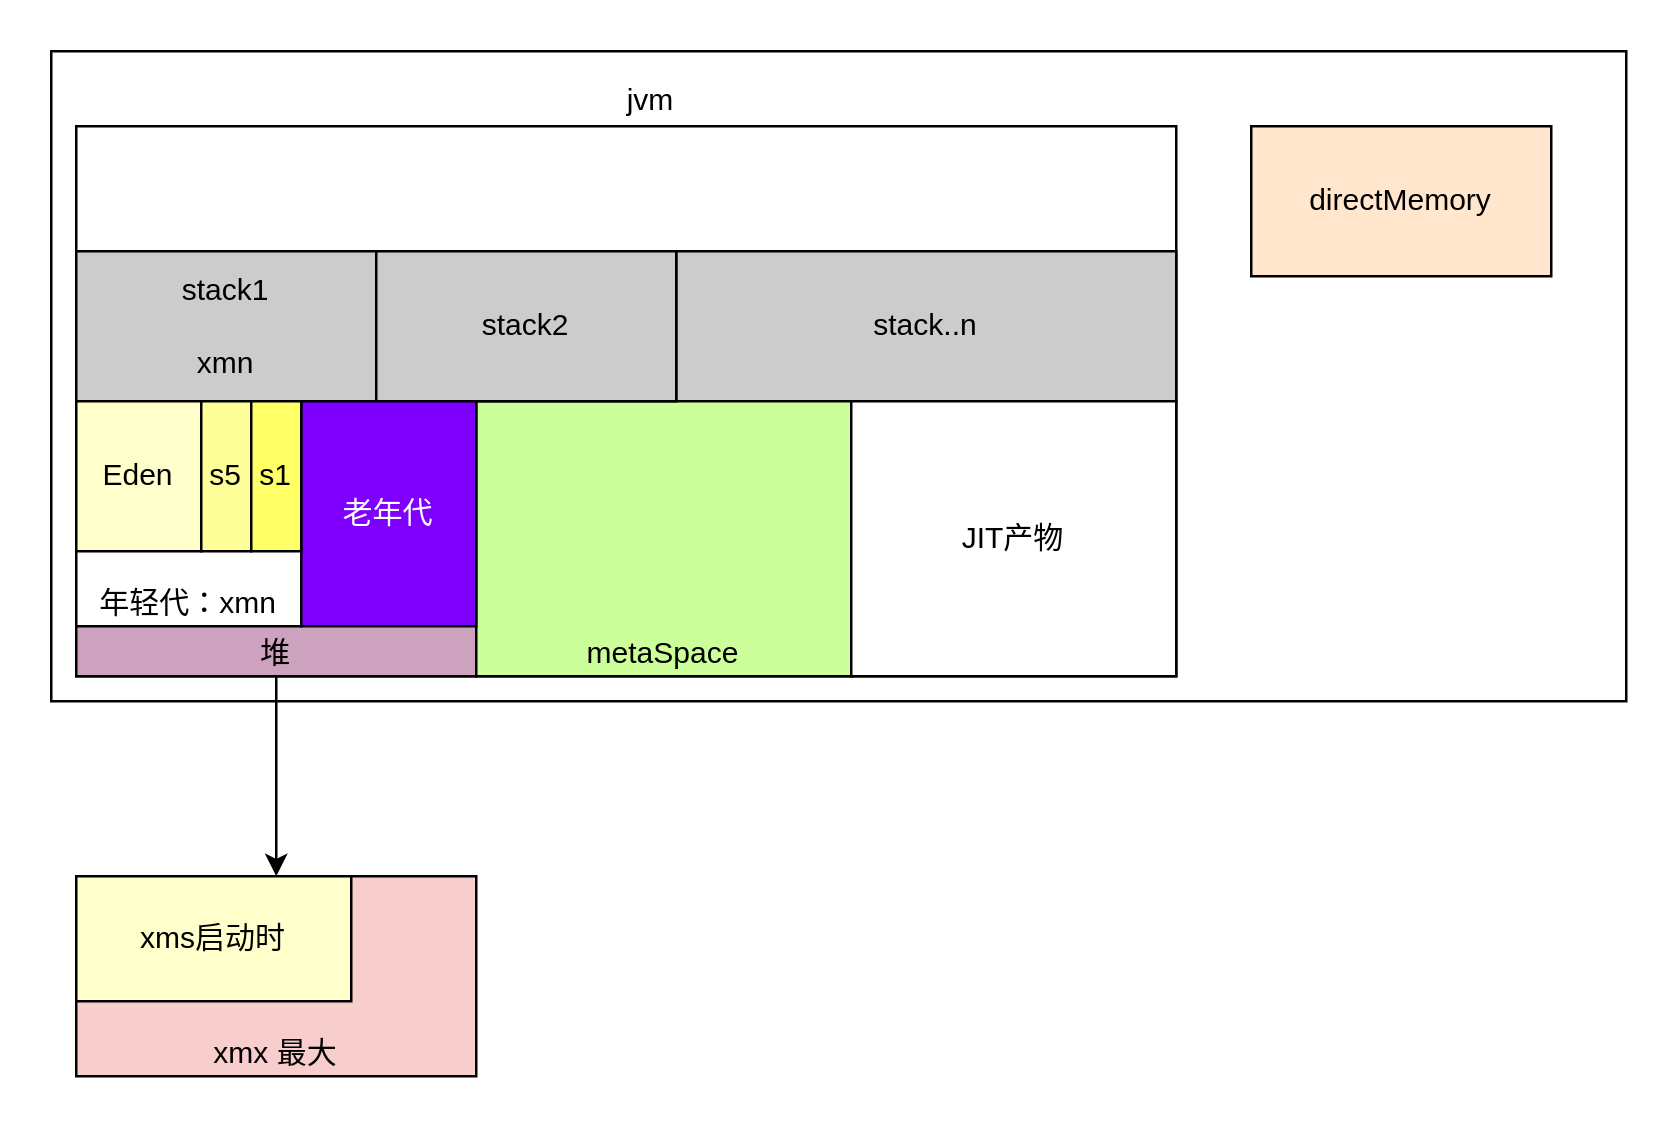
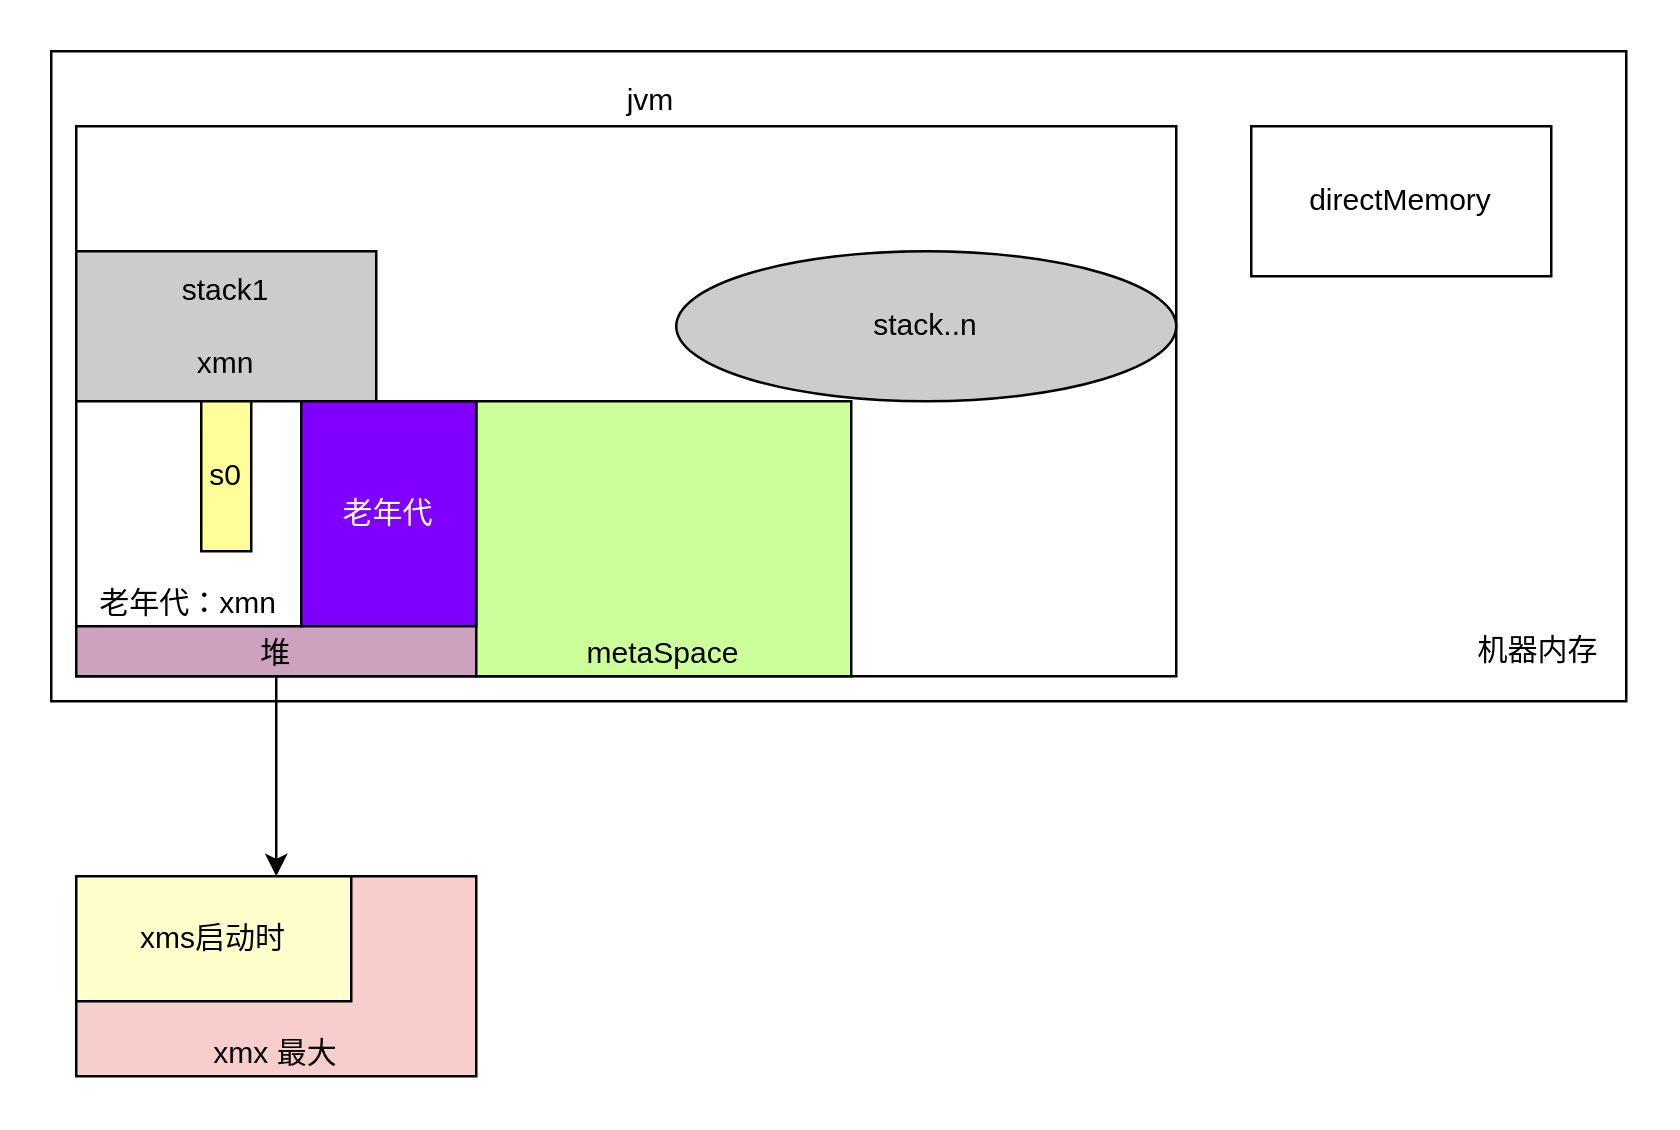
(1401, 201) -> (1401, 201)
(526, 326) -> none
(926, 326) -> (926, 326)
(139, 476) -> none
(226, 476) -> (226, 476)
(276, 476) -> none
(1014, 539) -> none
(189, 601) -> (189, 601)
none -> (1539, 651)
